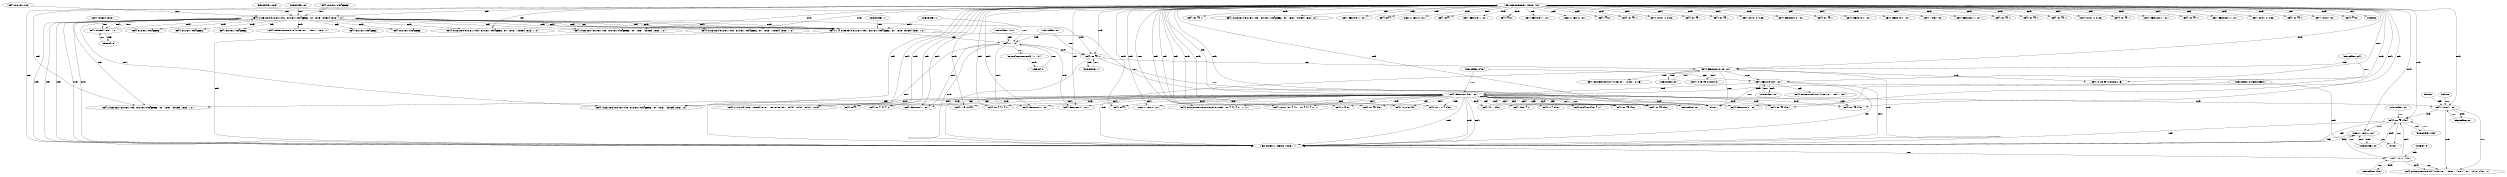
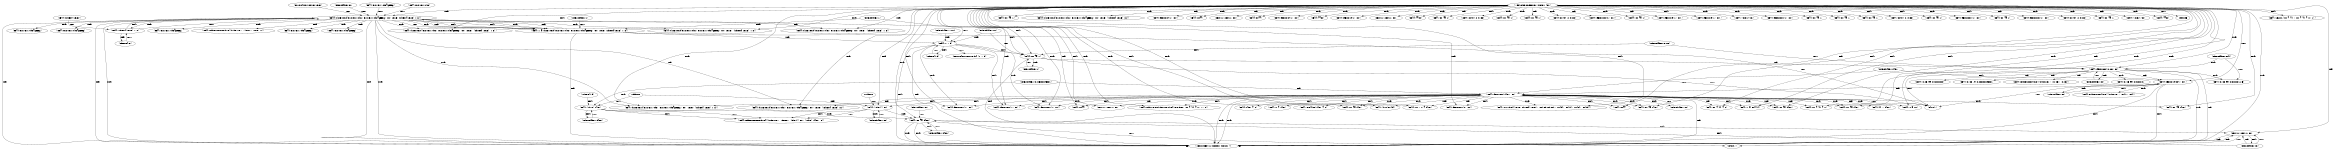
(267, 5) -> (308, 5)
(1171, 25) -> none
none -> (1660, 44)
(1141, 56) -> (1086, 56)
(1031, 62) -> (941, 50)
none -> (1930, 82)
none -> (1977, 82)
(1380, 99) -> none
(1843, 152) -> (615, 101)
